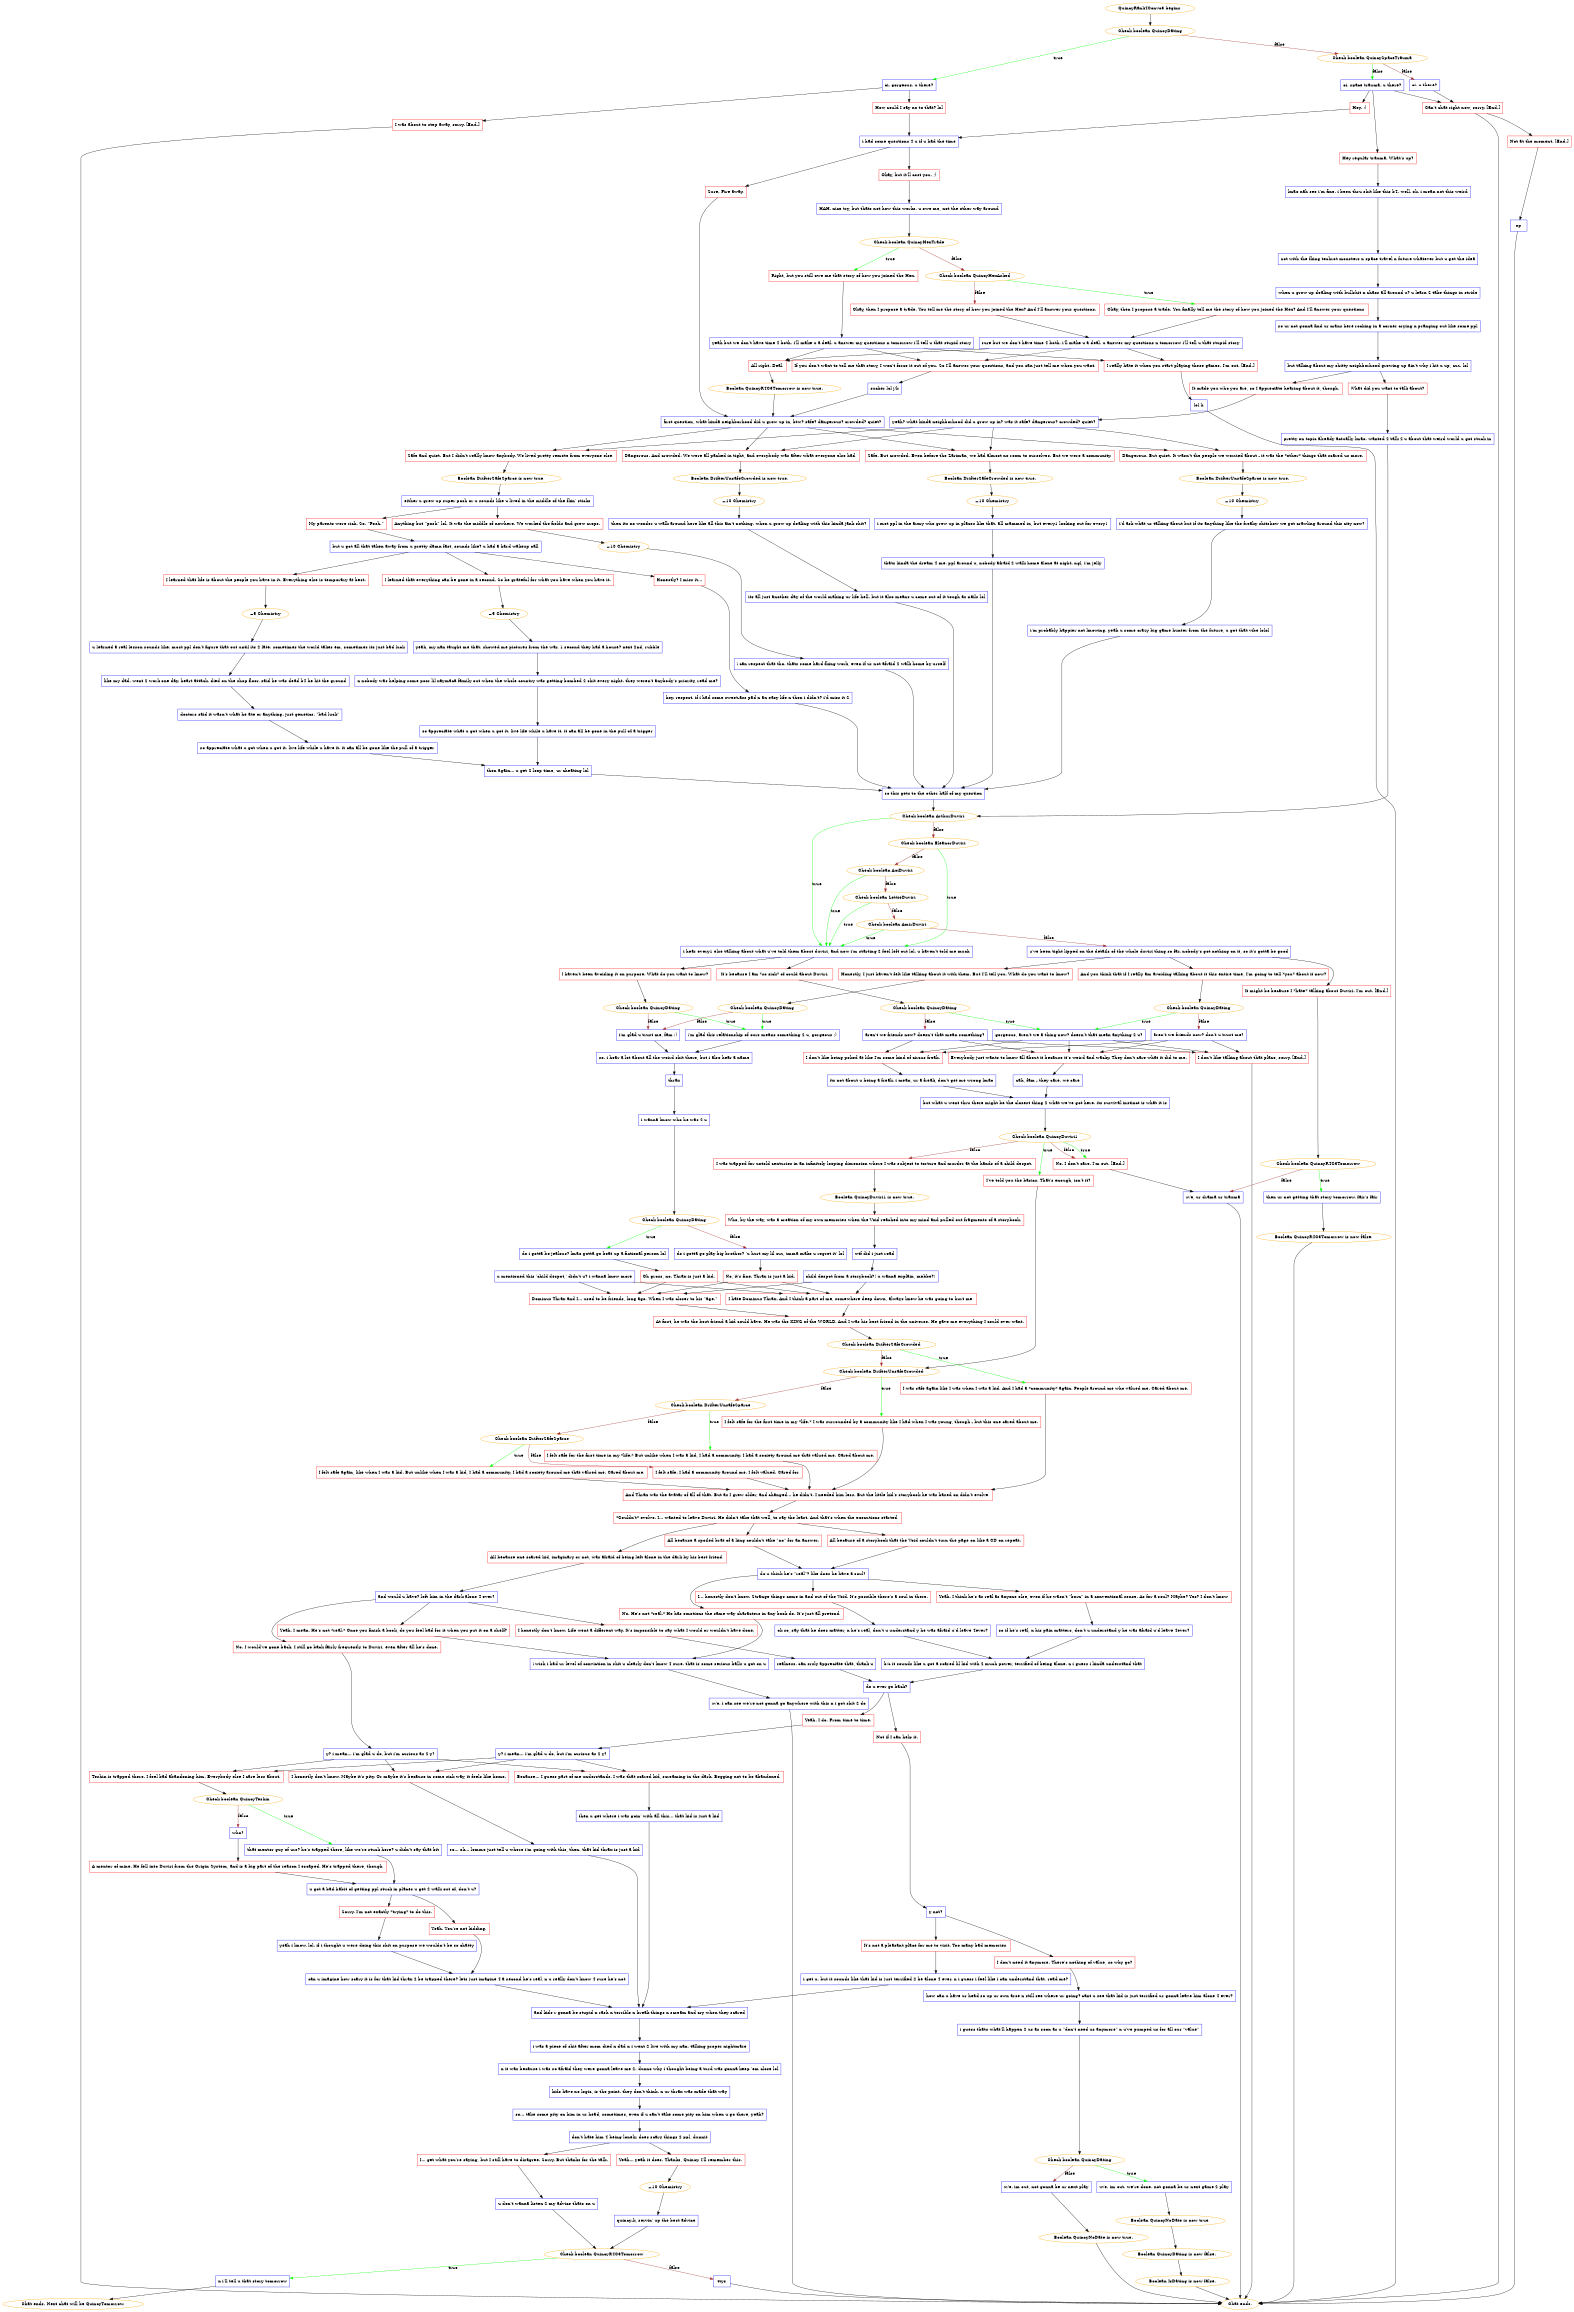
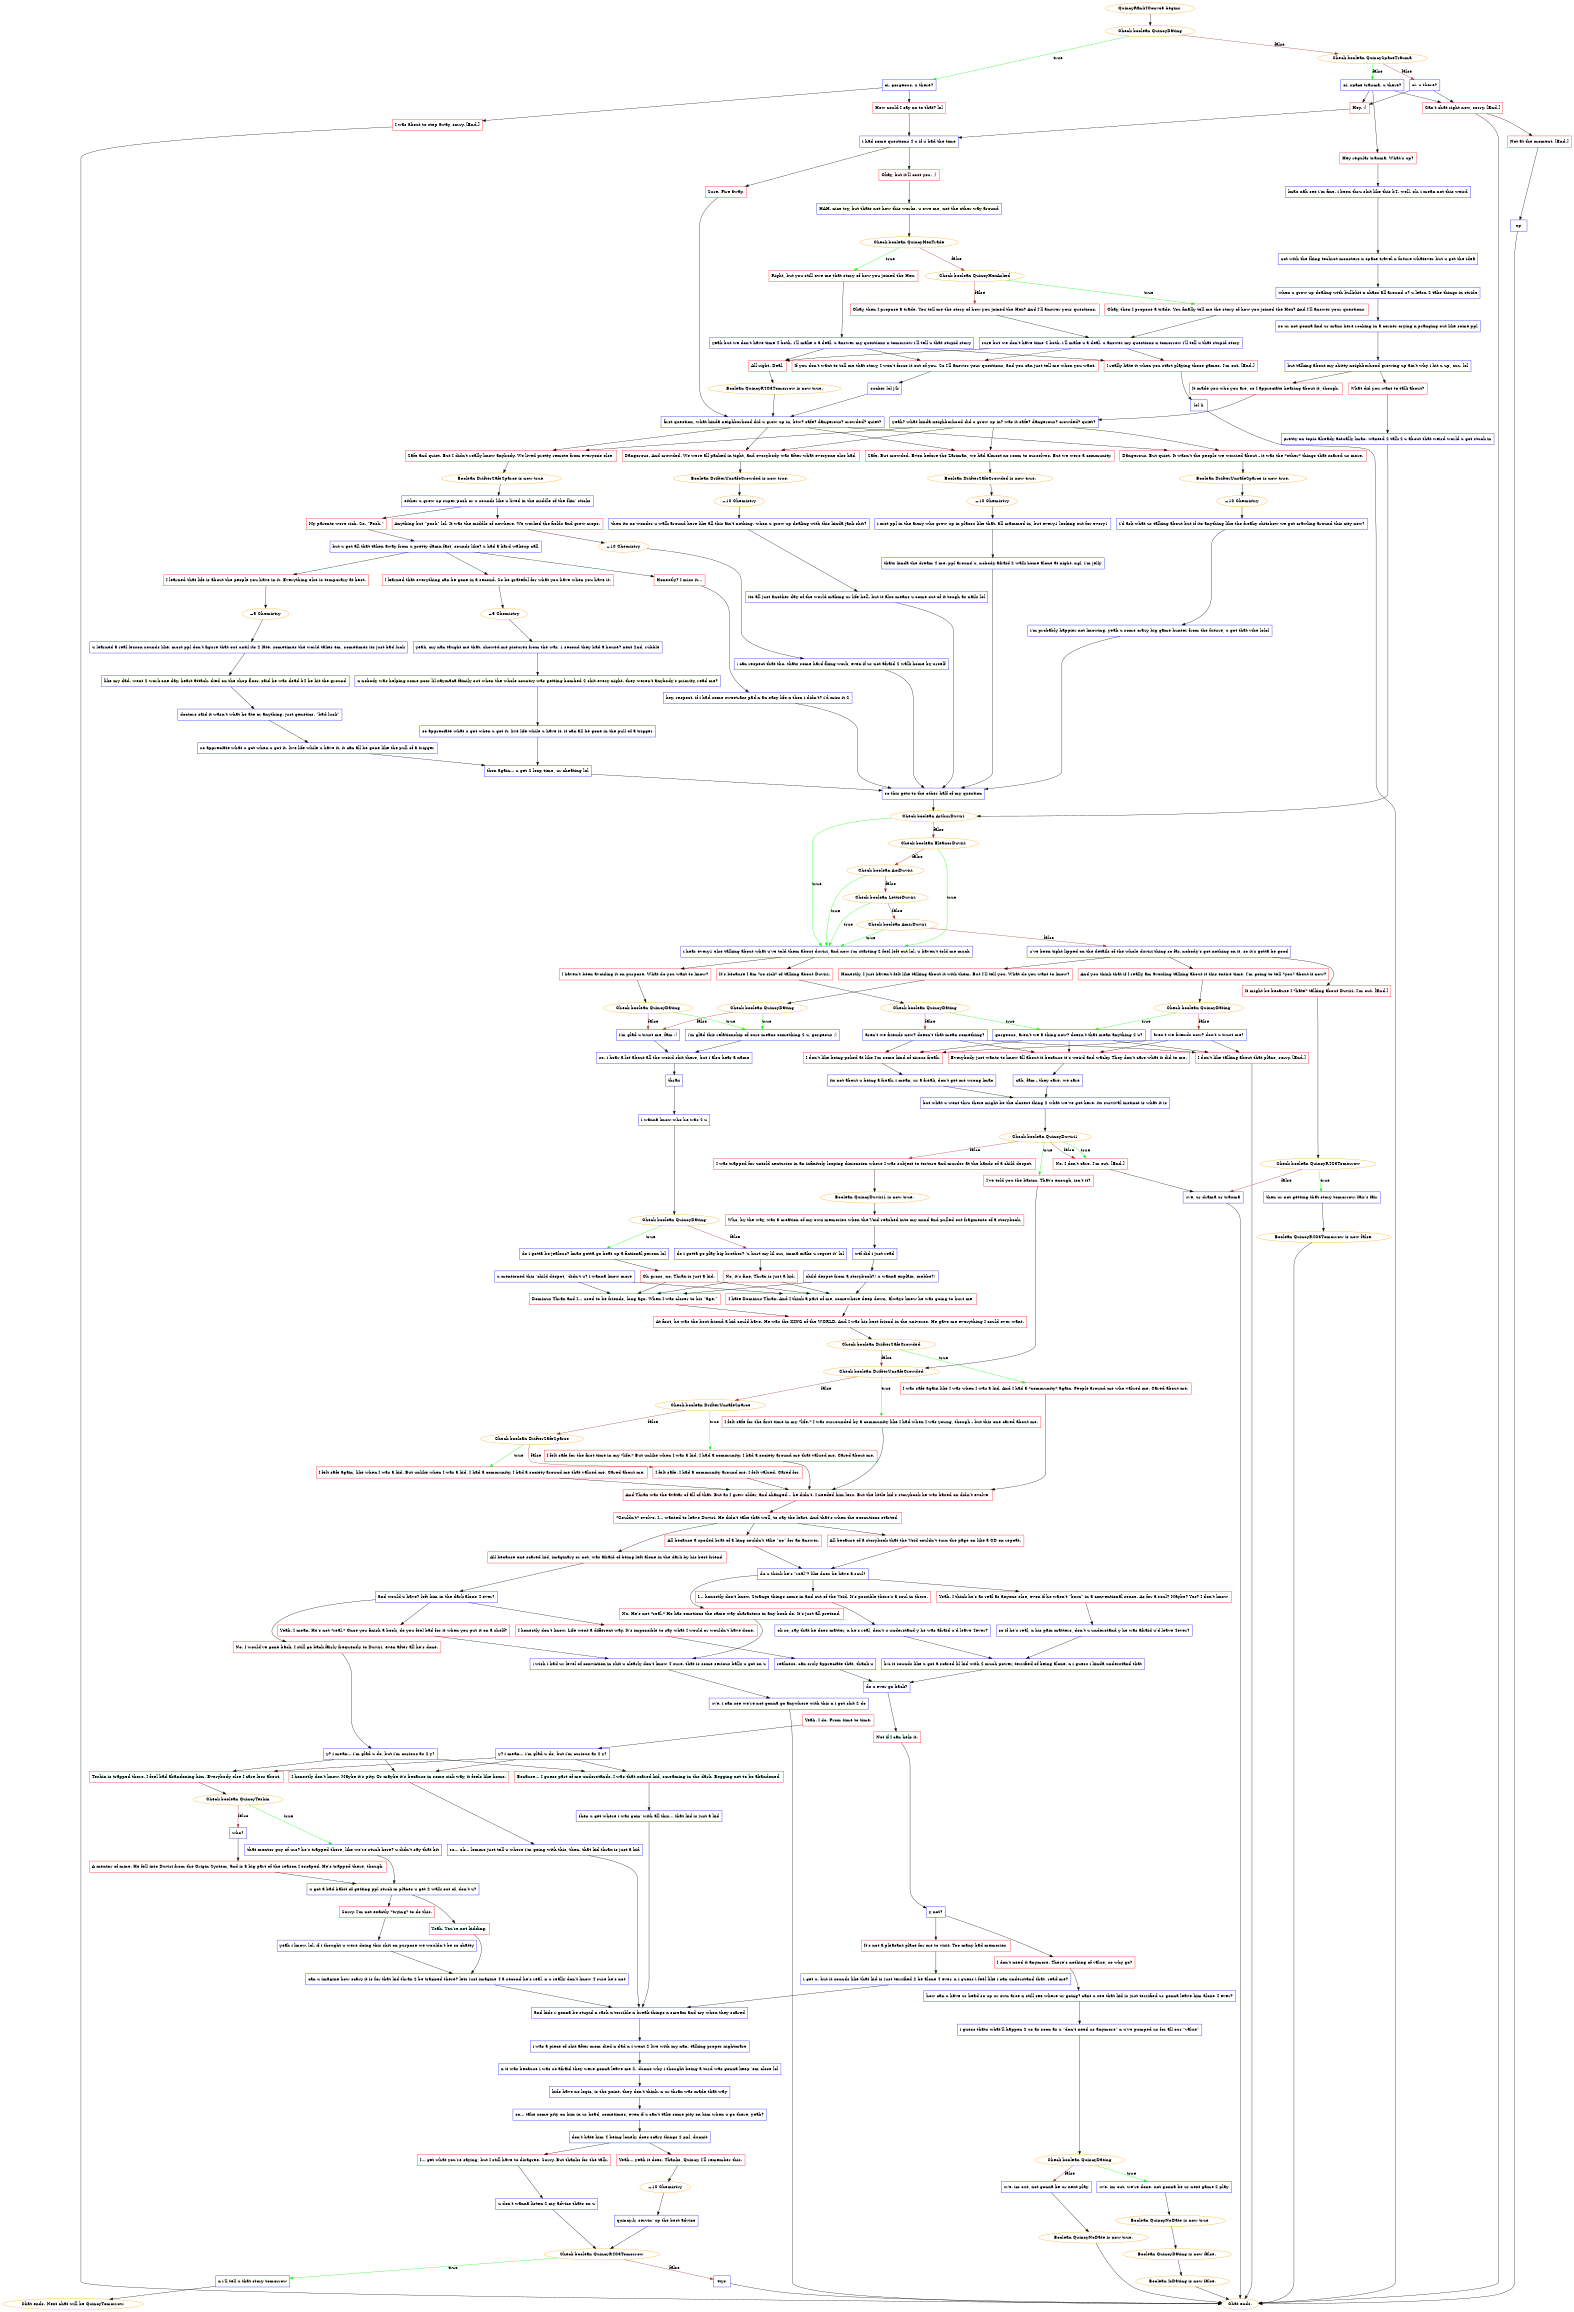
none -> (1391, 97)
(775, 974) -> (775, 974)
(876, 1705) -> none
